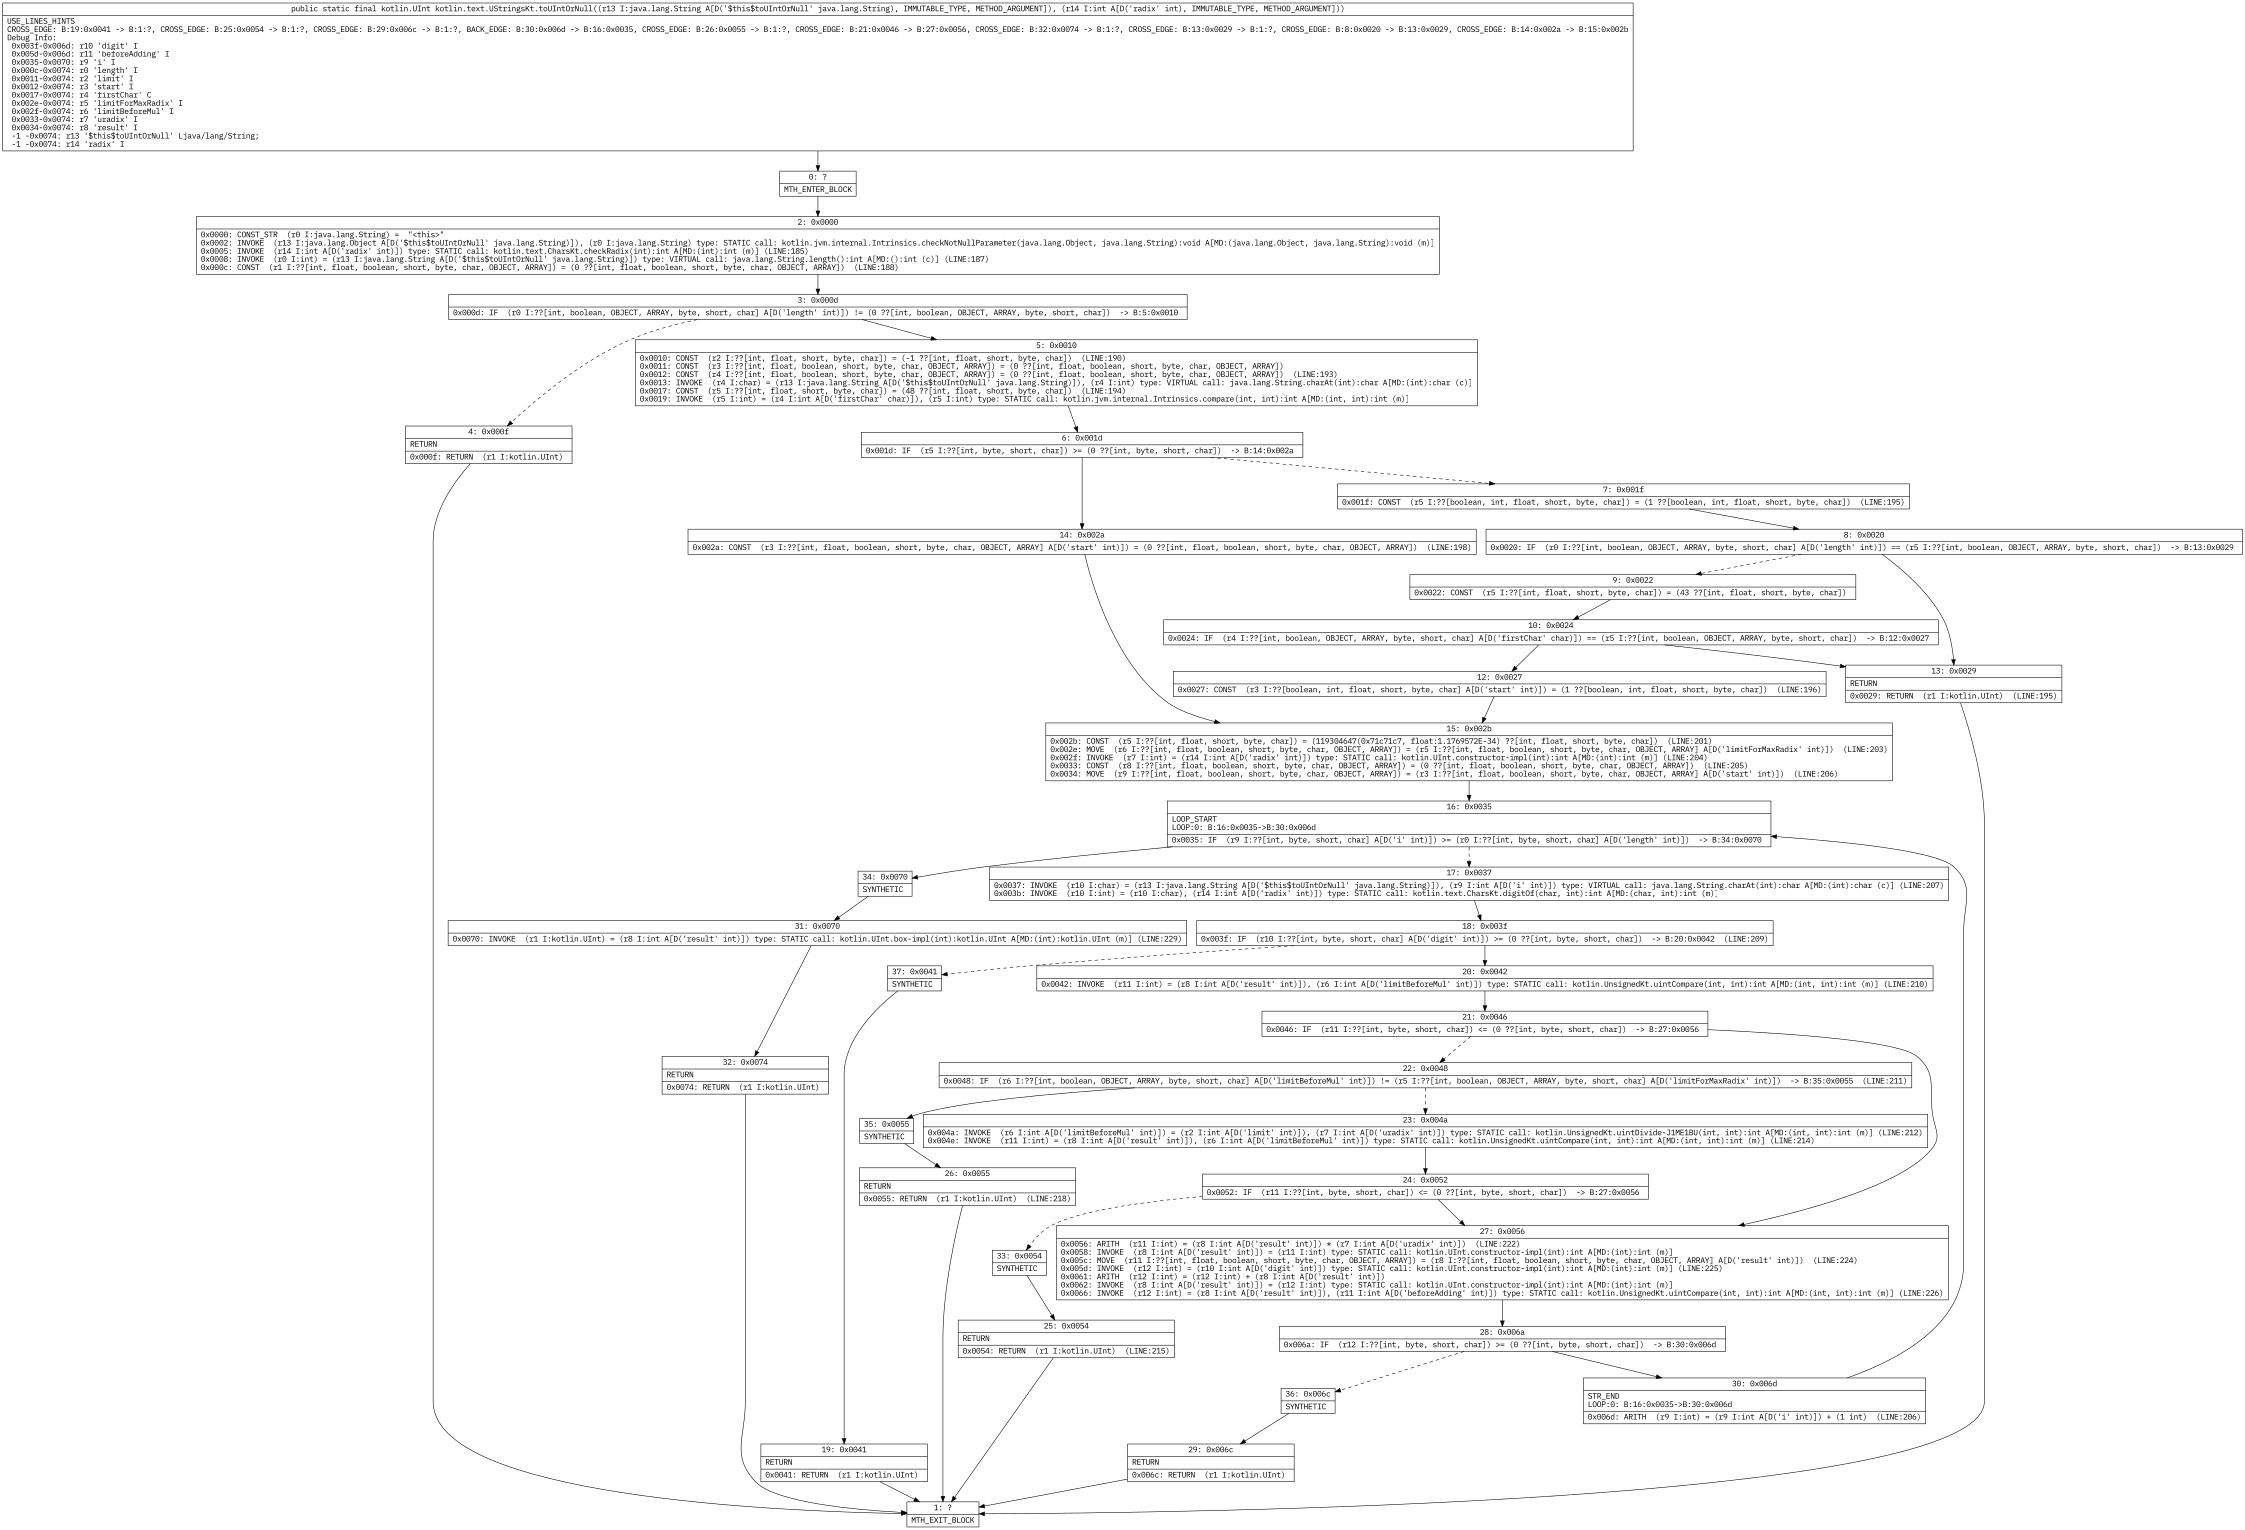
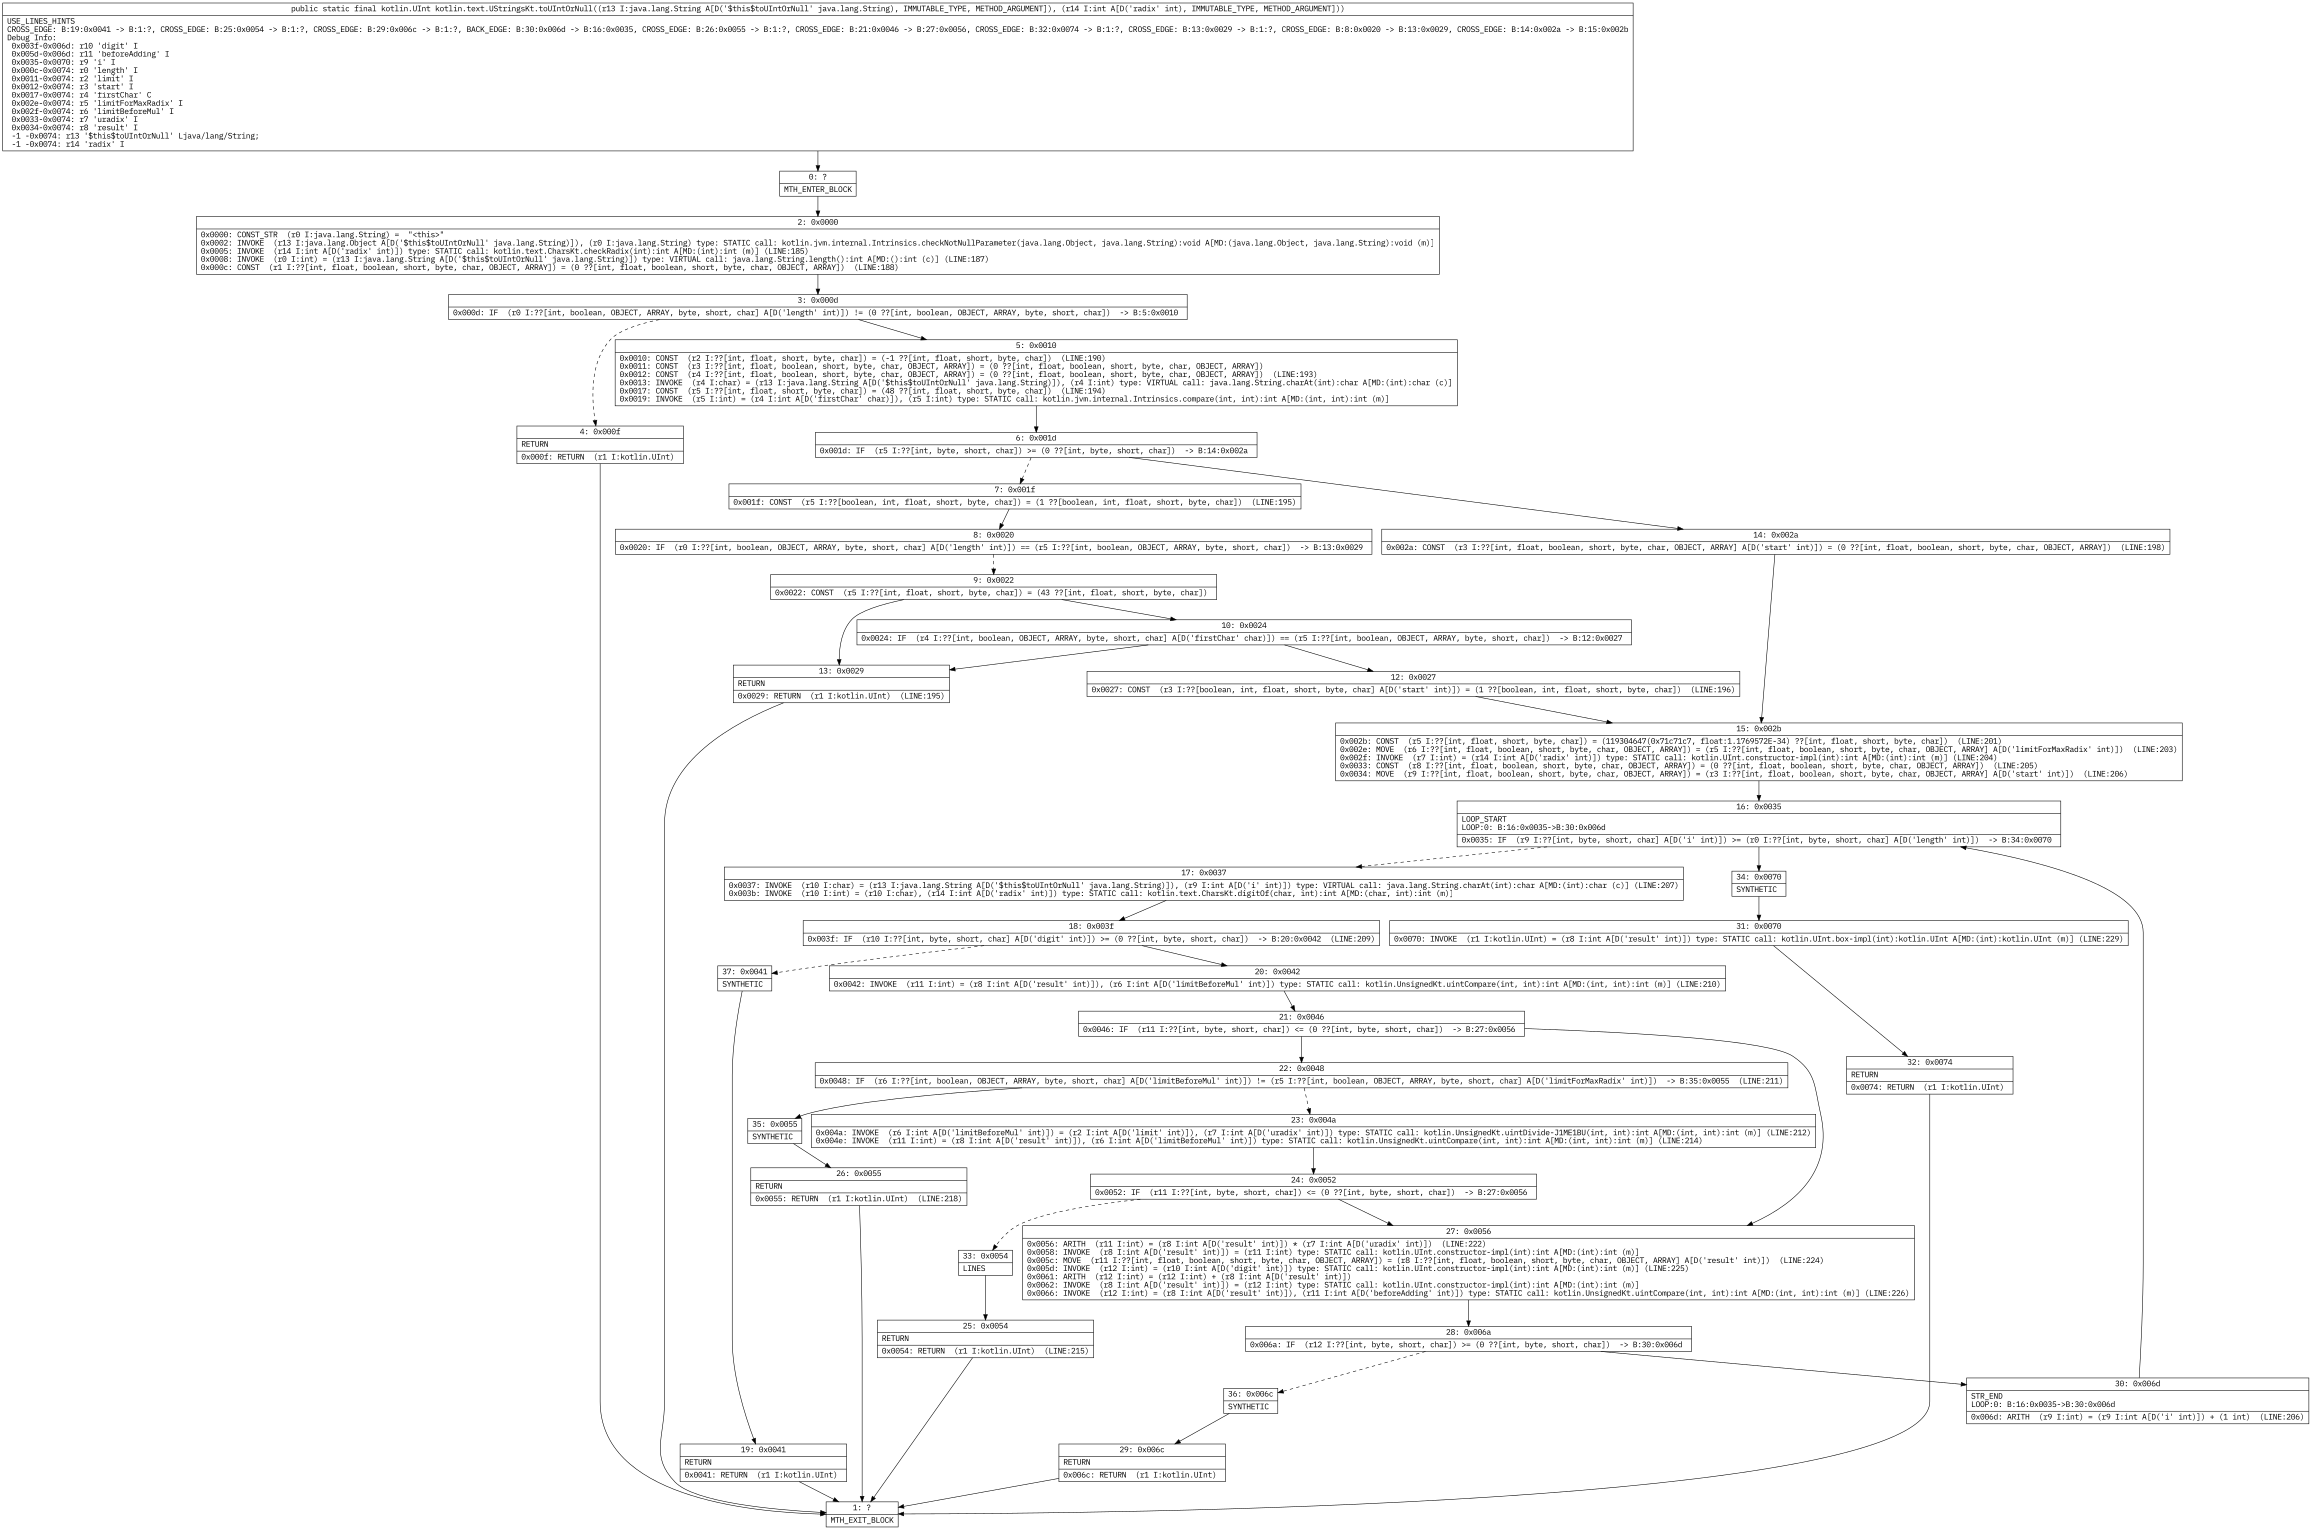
(1930, 599) -> (857, 615)
(1457, 1048) -> (1302, 1047)
(1017, 1269) -> (974, 1269)
